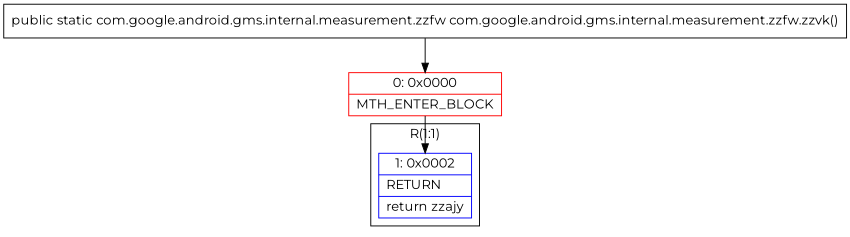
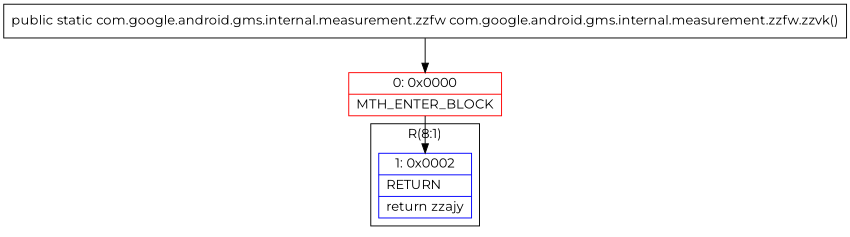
(425, 135) -> (425, 135)
